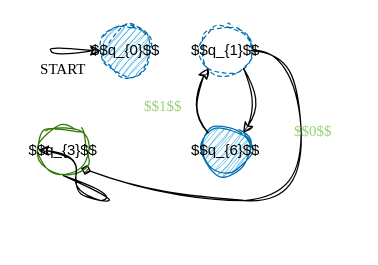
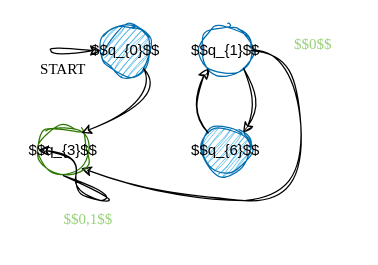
(126, 51) -> (126, 51)
(226, 51) -> (226, 51)
(163, 107) -> none
none -> (129, 109)
(313, 132) -> (313, 44)
(91, 171) -> (90, 171)
none -> (88, 219)
